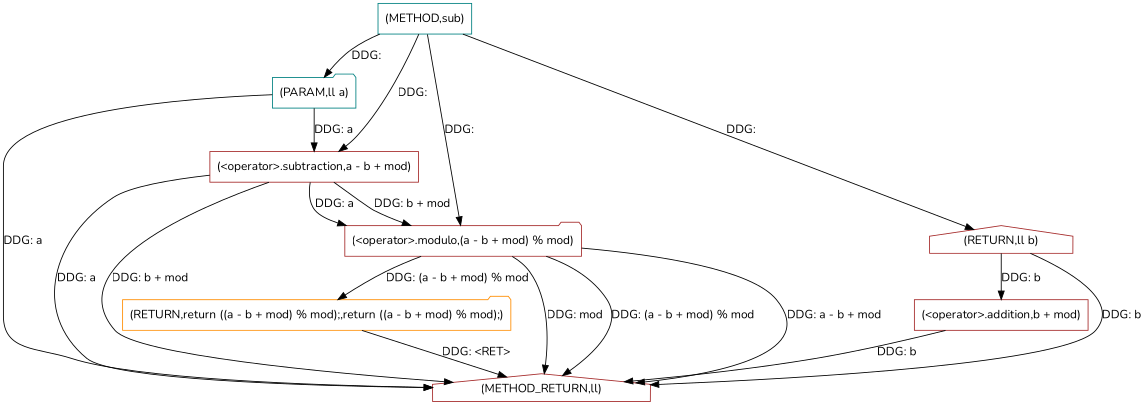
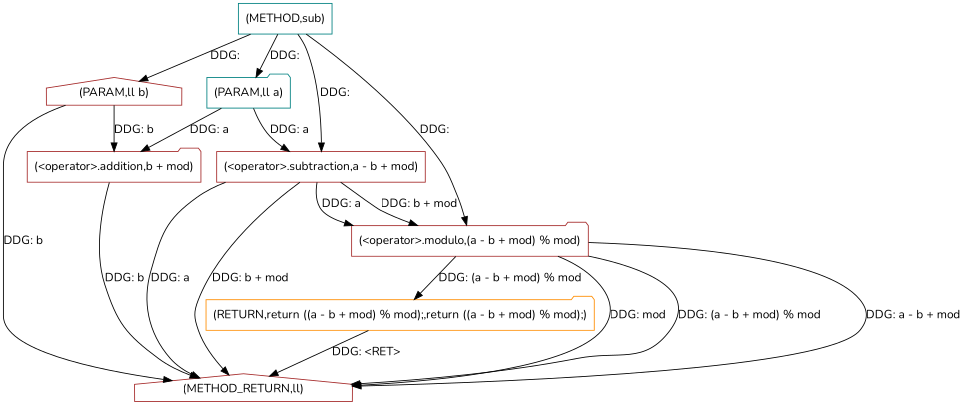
(1001, 241) -> (114, 93)
(1001, 315) -> (114, 167)
(4, 317) -> (185, 128)
